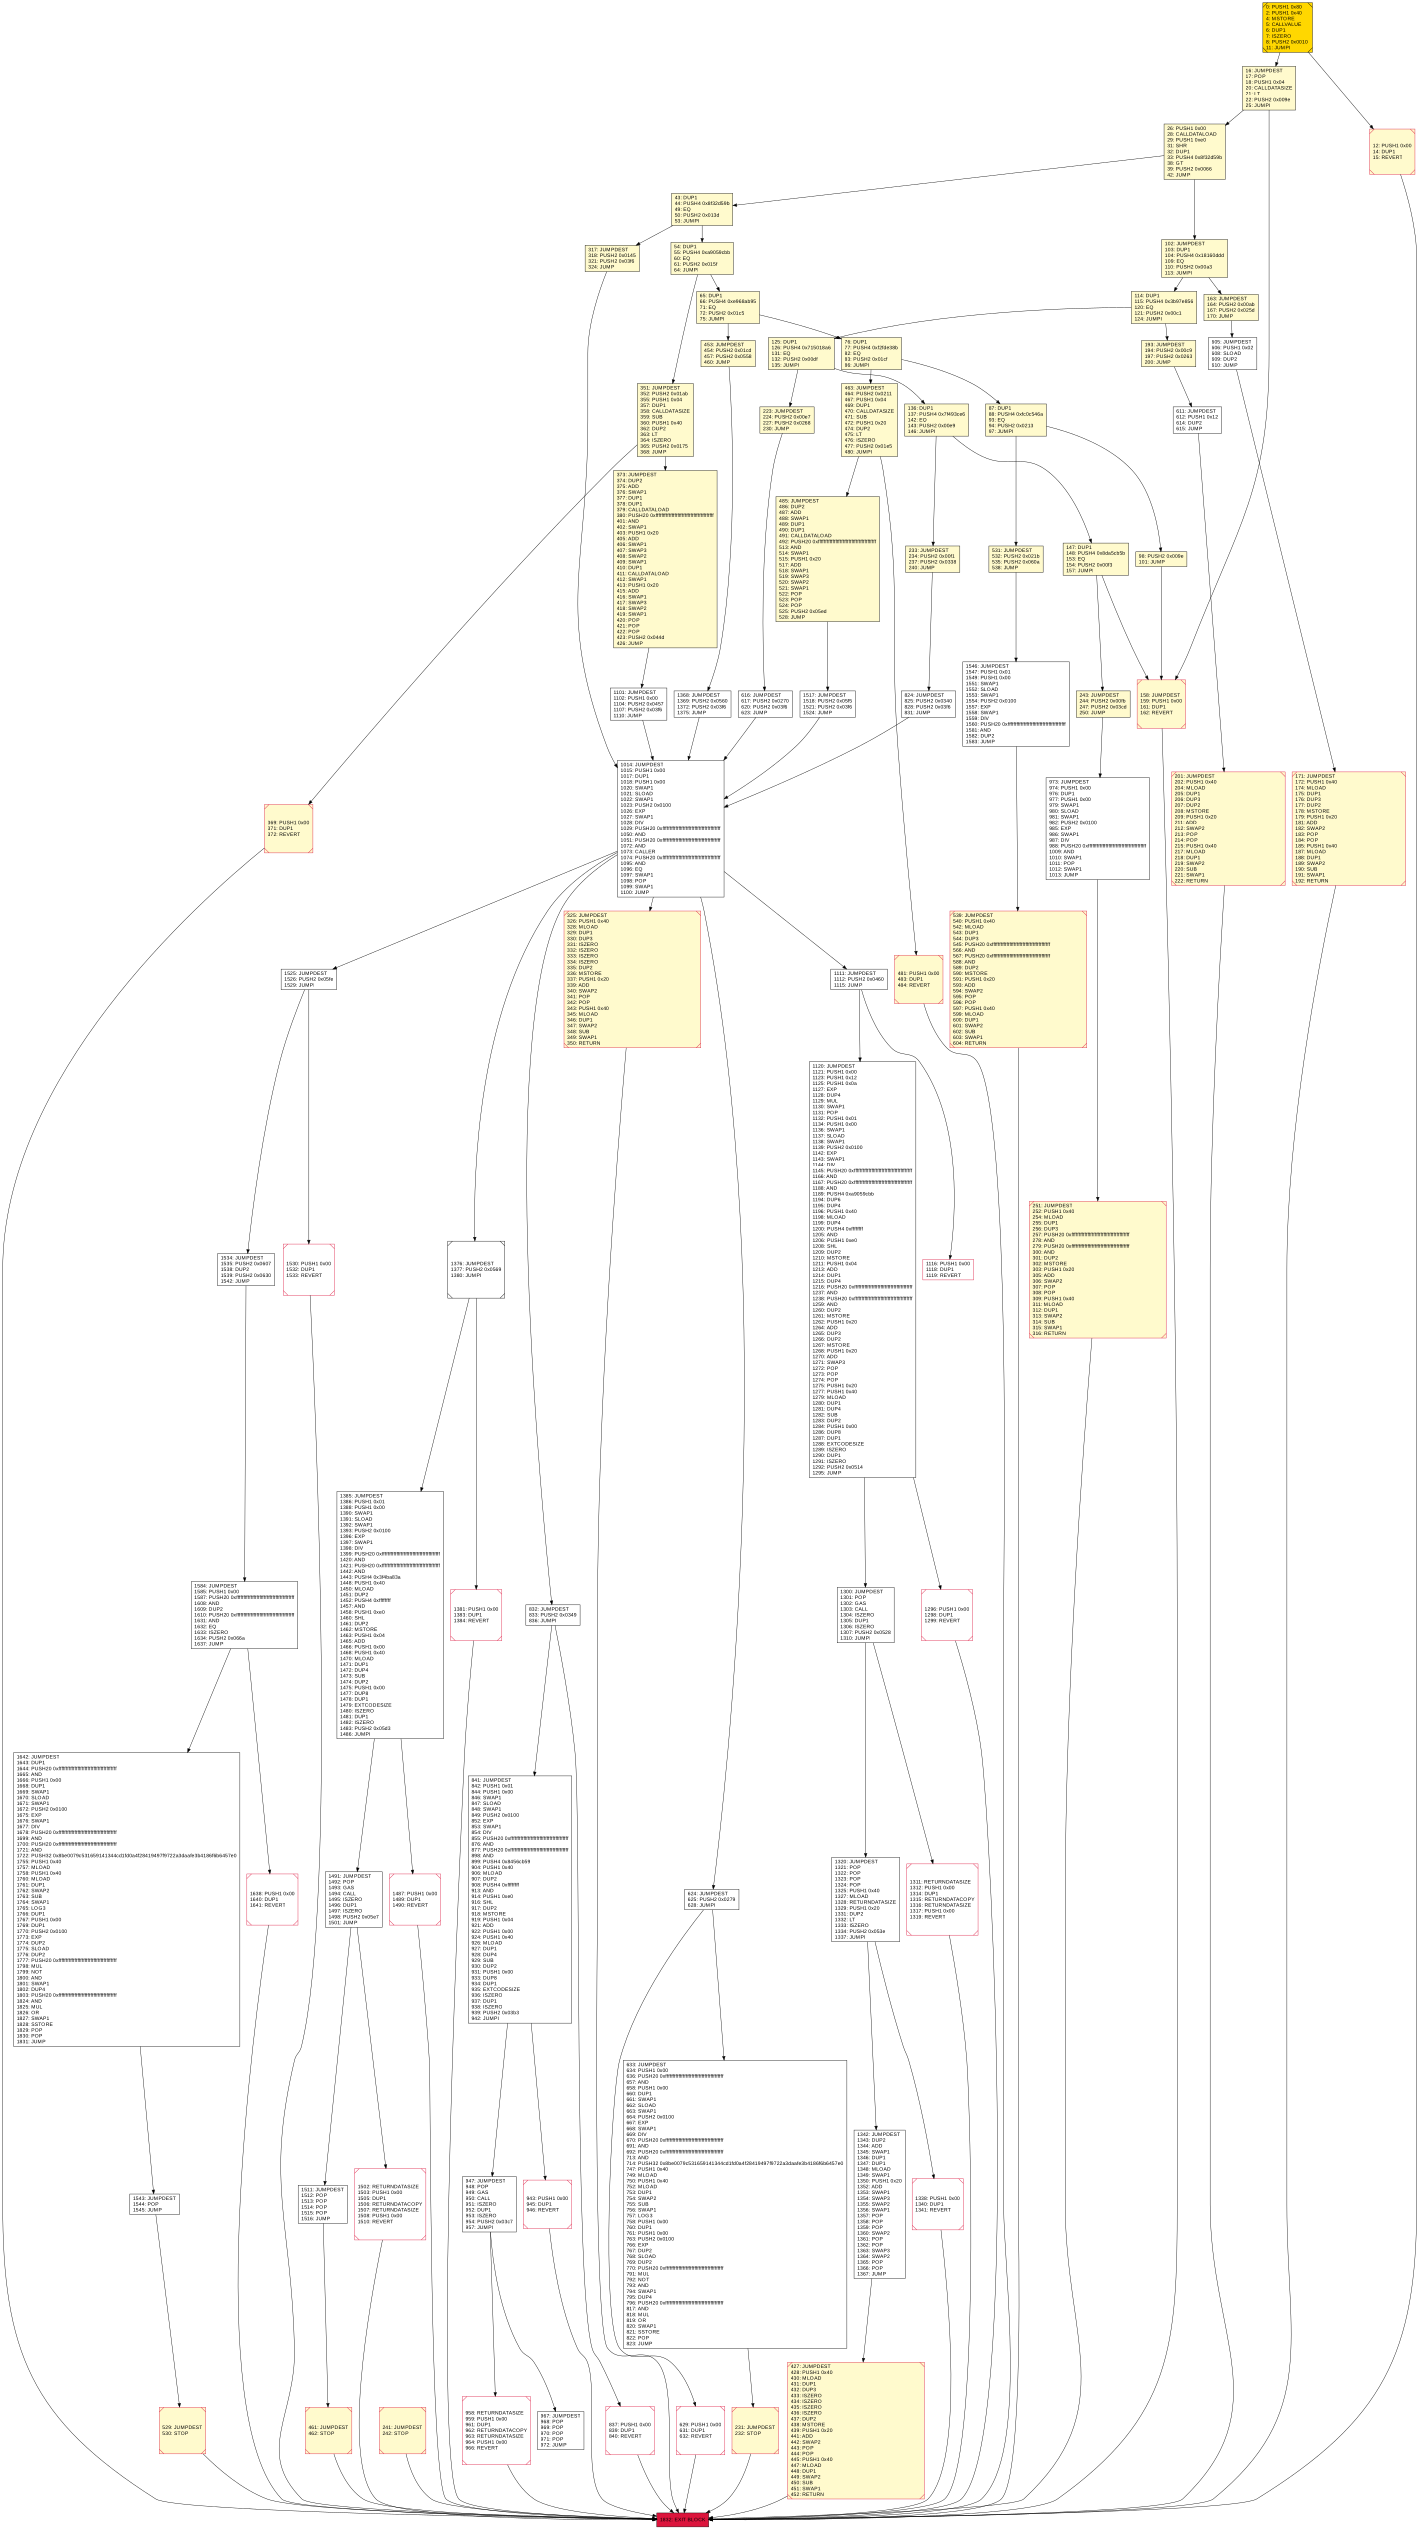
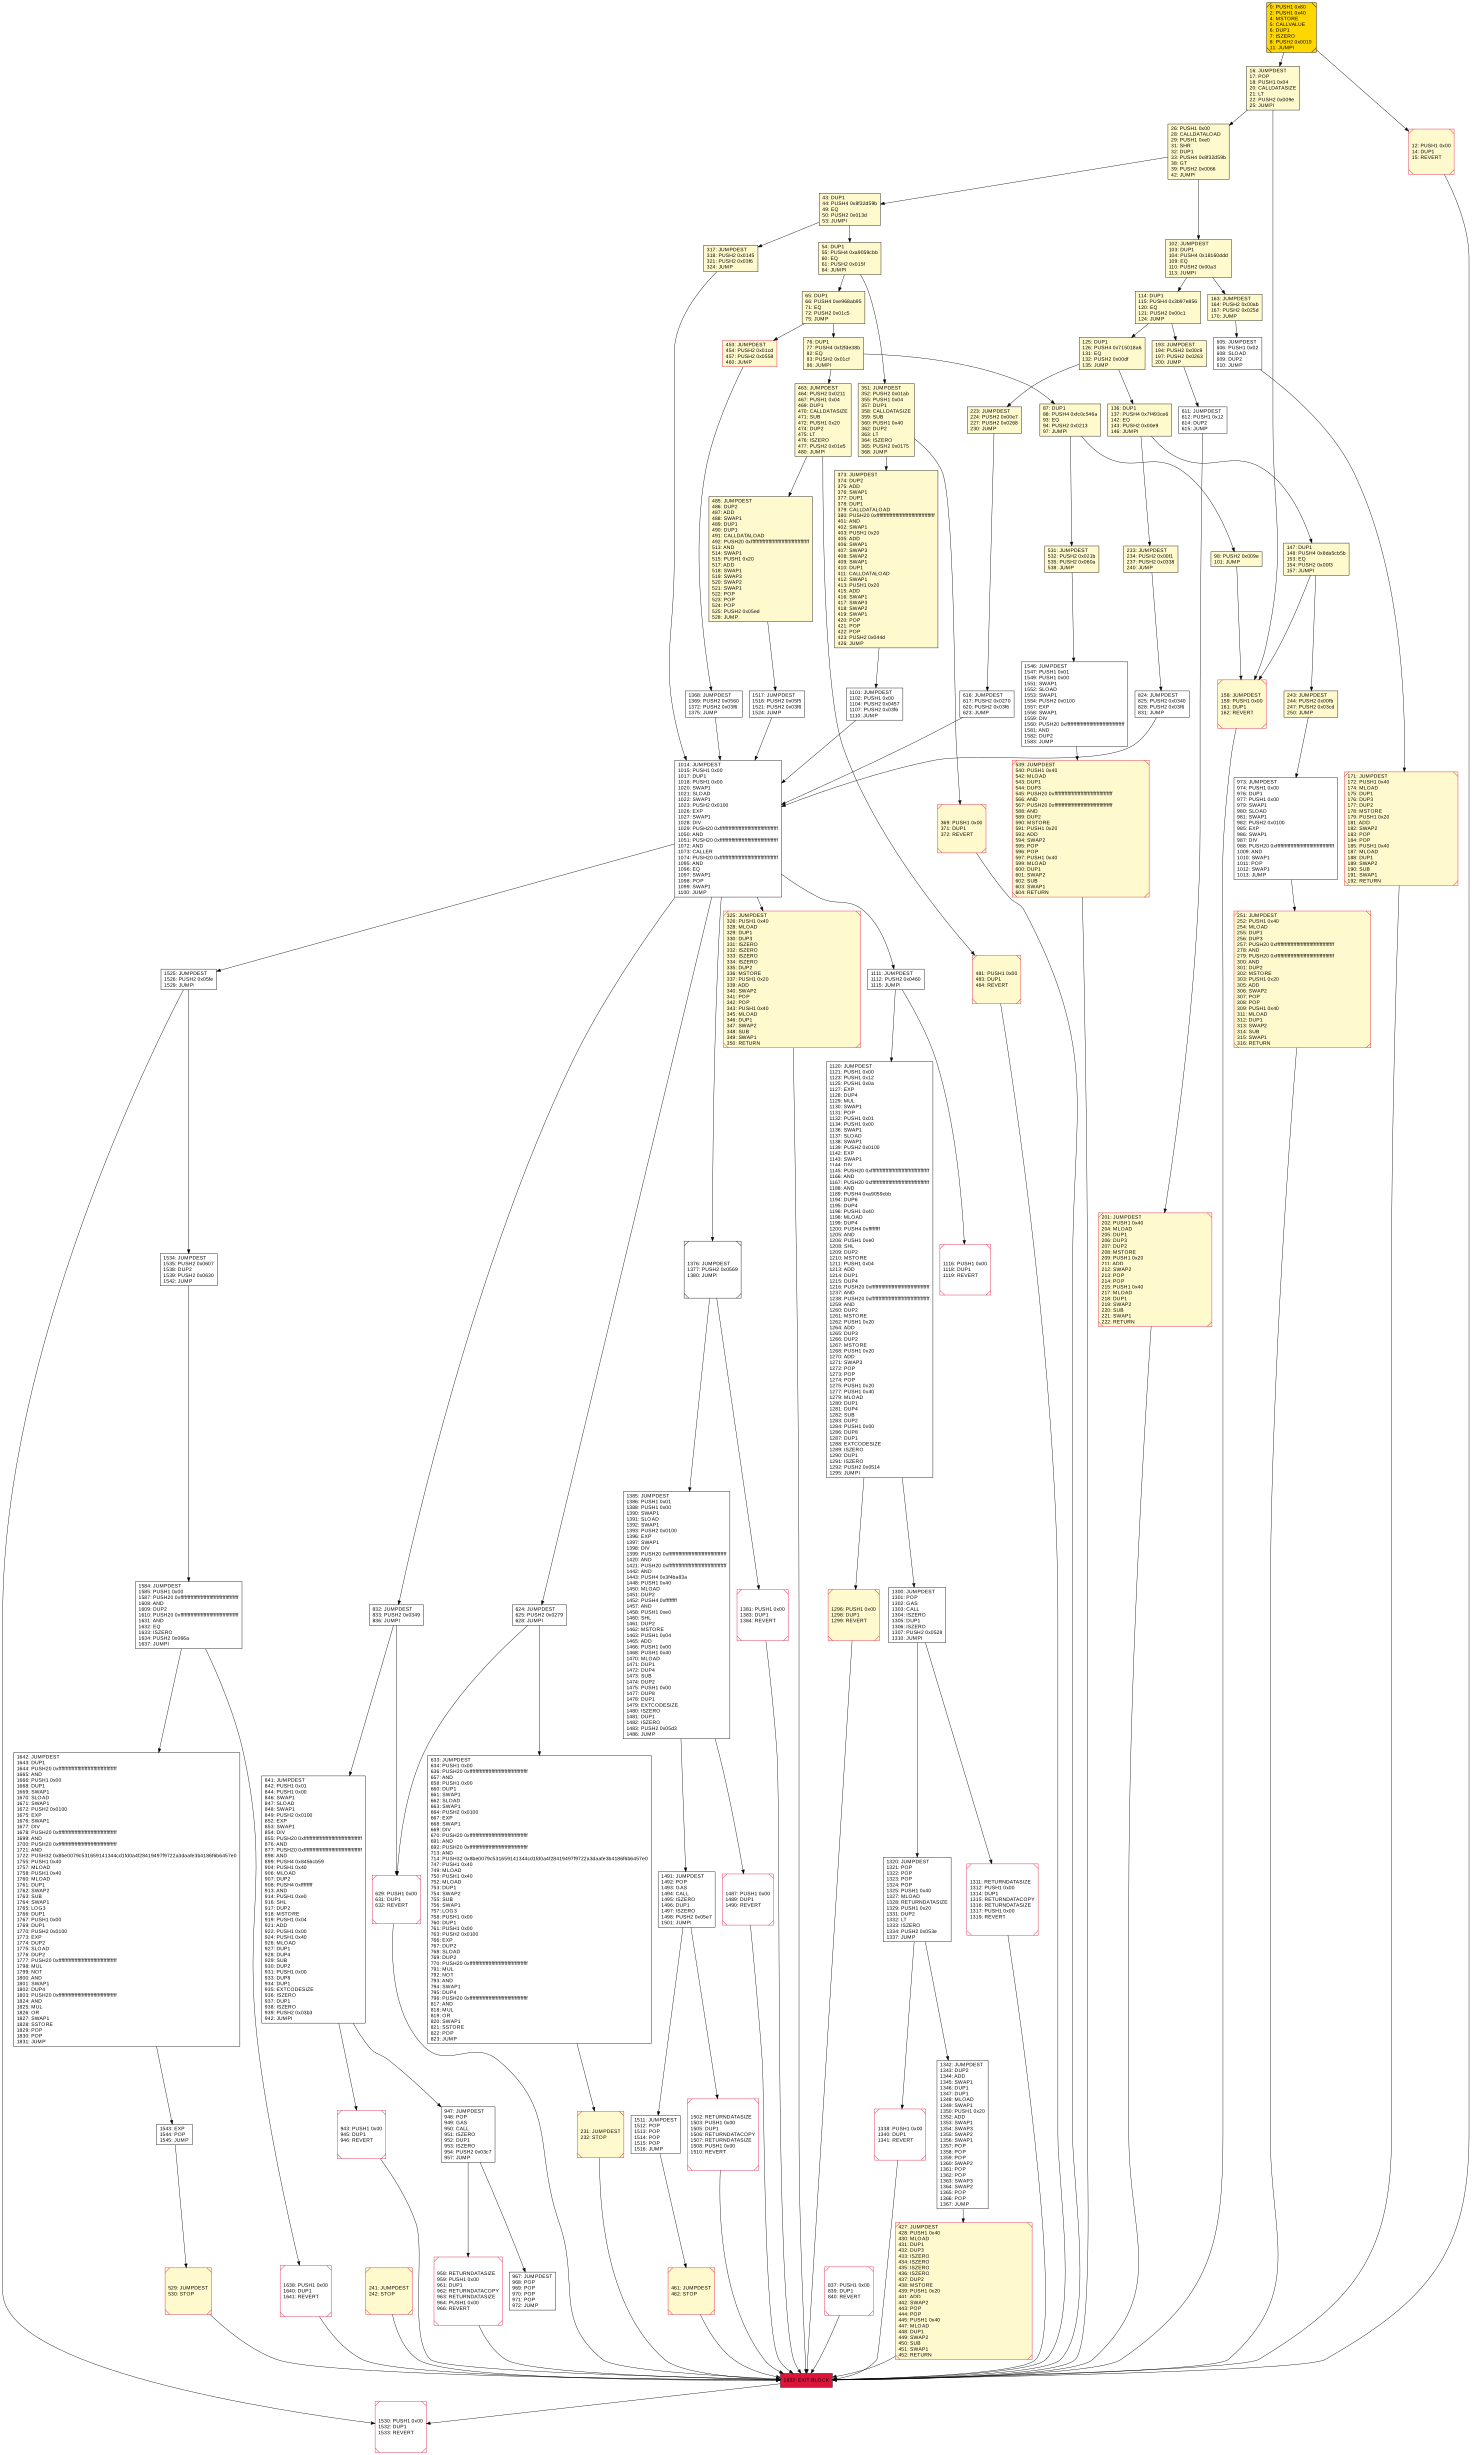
(728, 354) -> (750, 354)
(948, 1270) -> (965, 1270)
(947, 1615) -> (854, 1615)
(579, 2017) -> (396, 1748)
(291, 2076) -> (605, 2403)
(155, 2204) -> (174, 2135)
